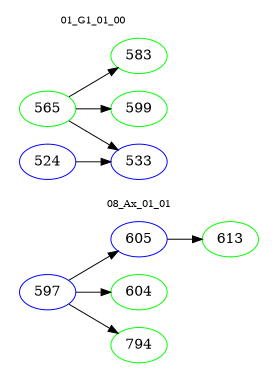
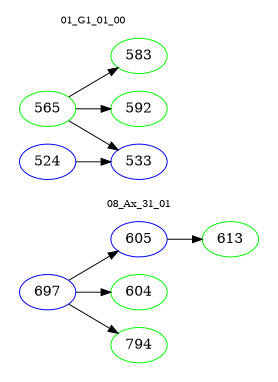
(139, 109) -> (139, 109)
(139, 204) -> (139, 204)
(48, 292) -> (48, 292)
